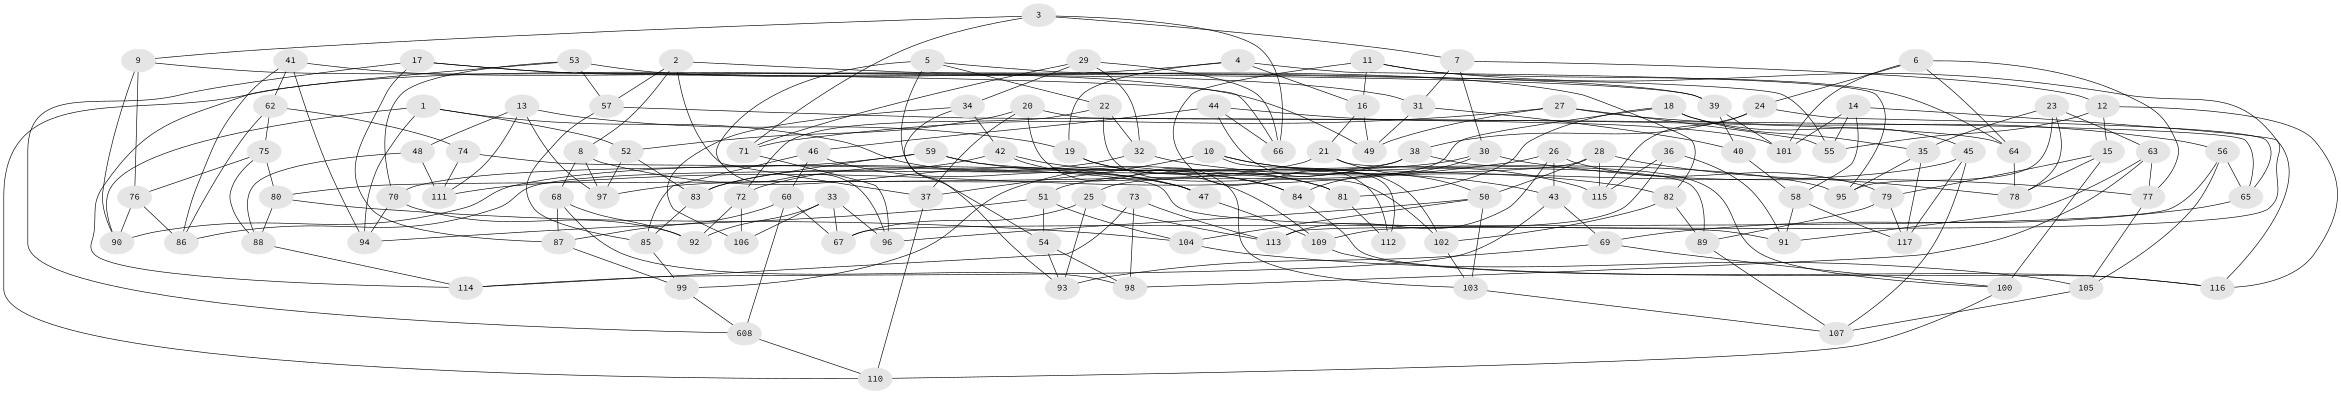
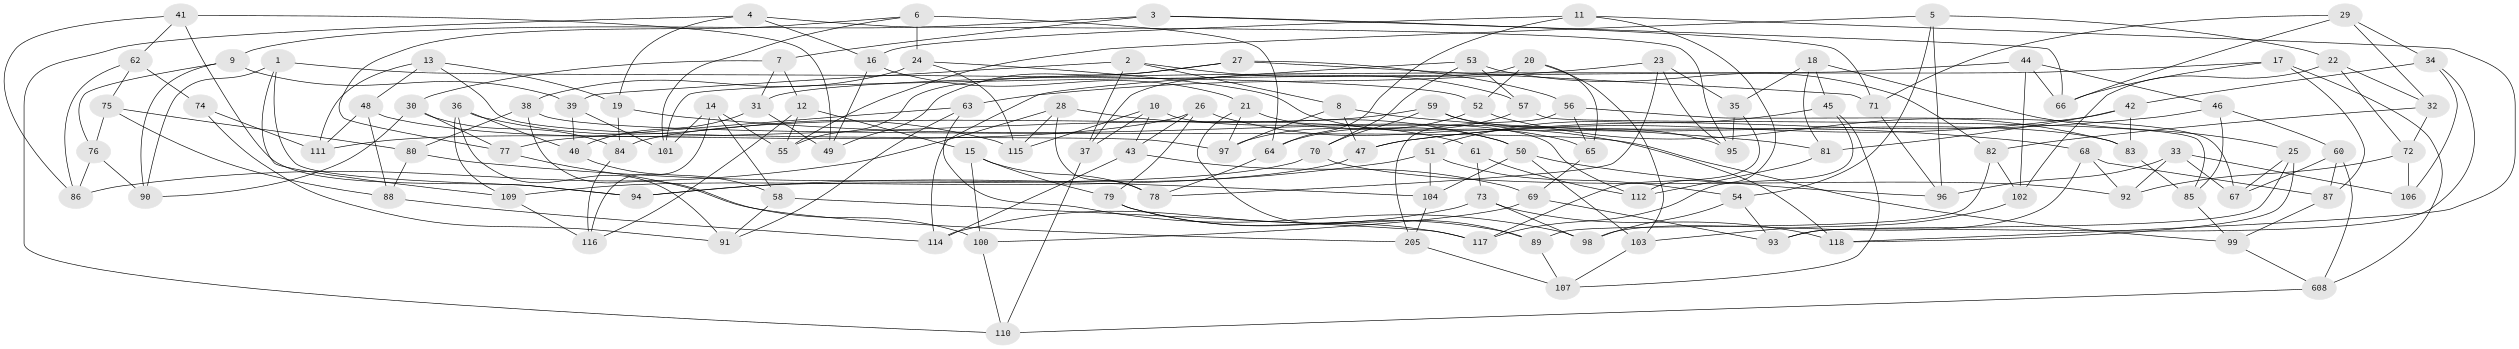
none -> (515, 130)
none -> (1476, 152)
(1273, 243) -> (1836, 243)
(2086, 288) -> (1412, 243)
